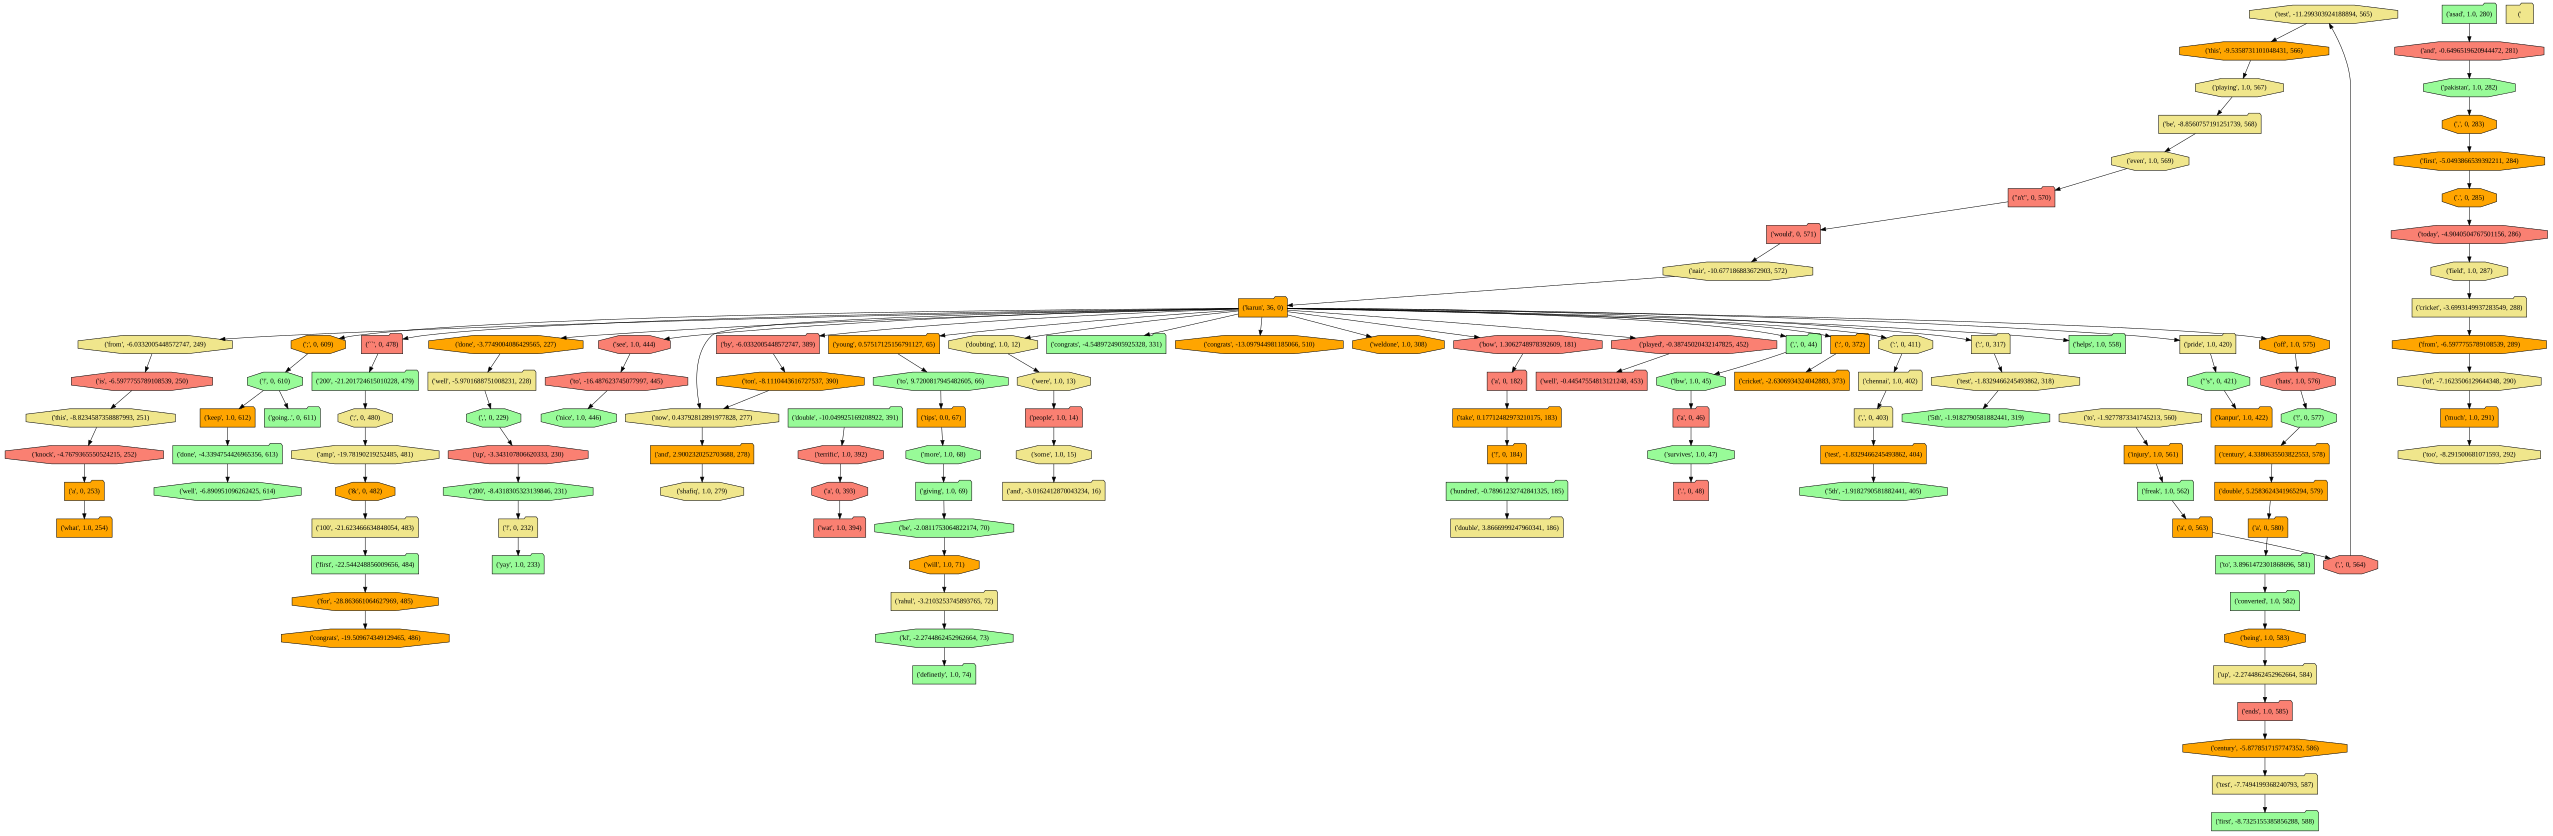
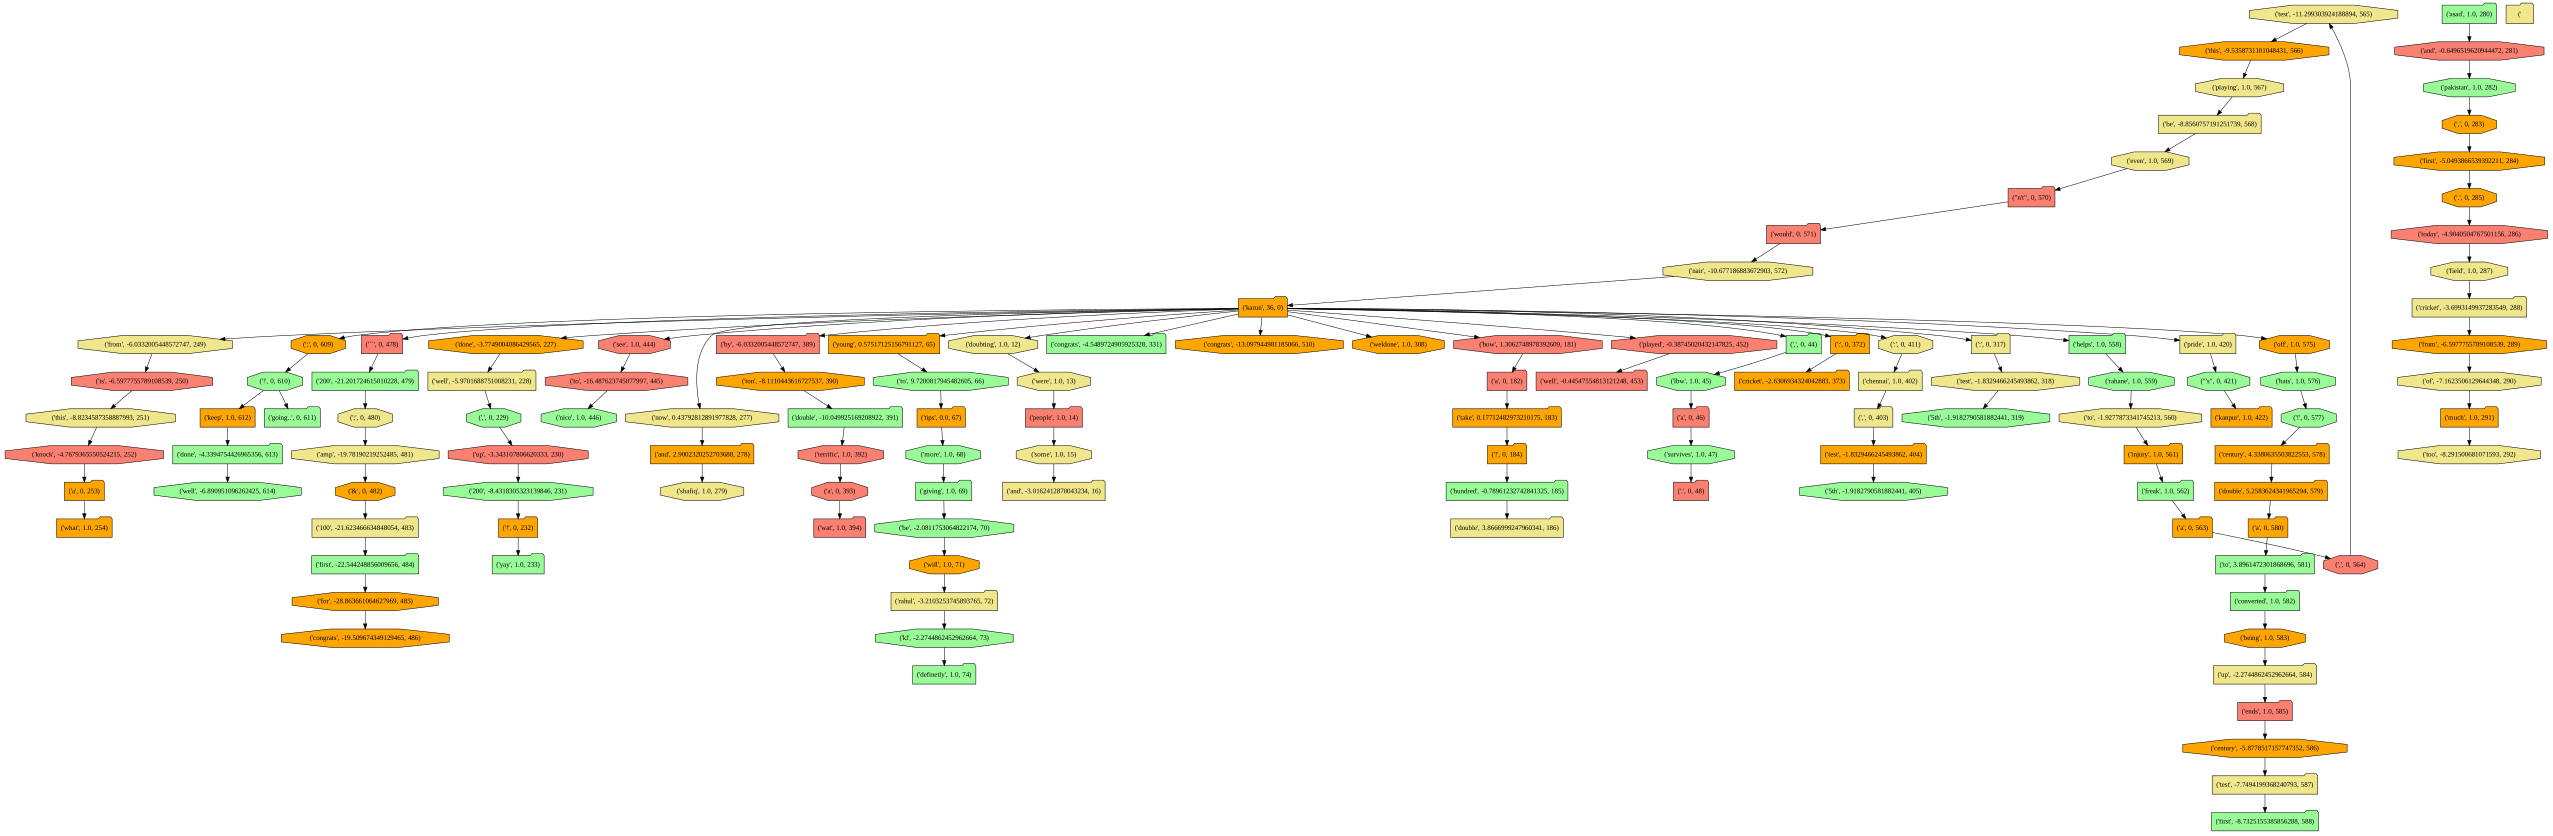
none -> (2131, 381)
(2298, 381) -> (2298, 381)
(749, 399) -> (816, 398)
(518, 528) -> (518, 528)
